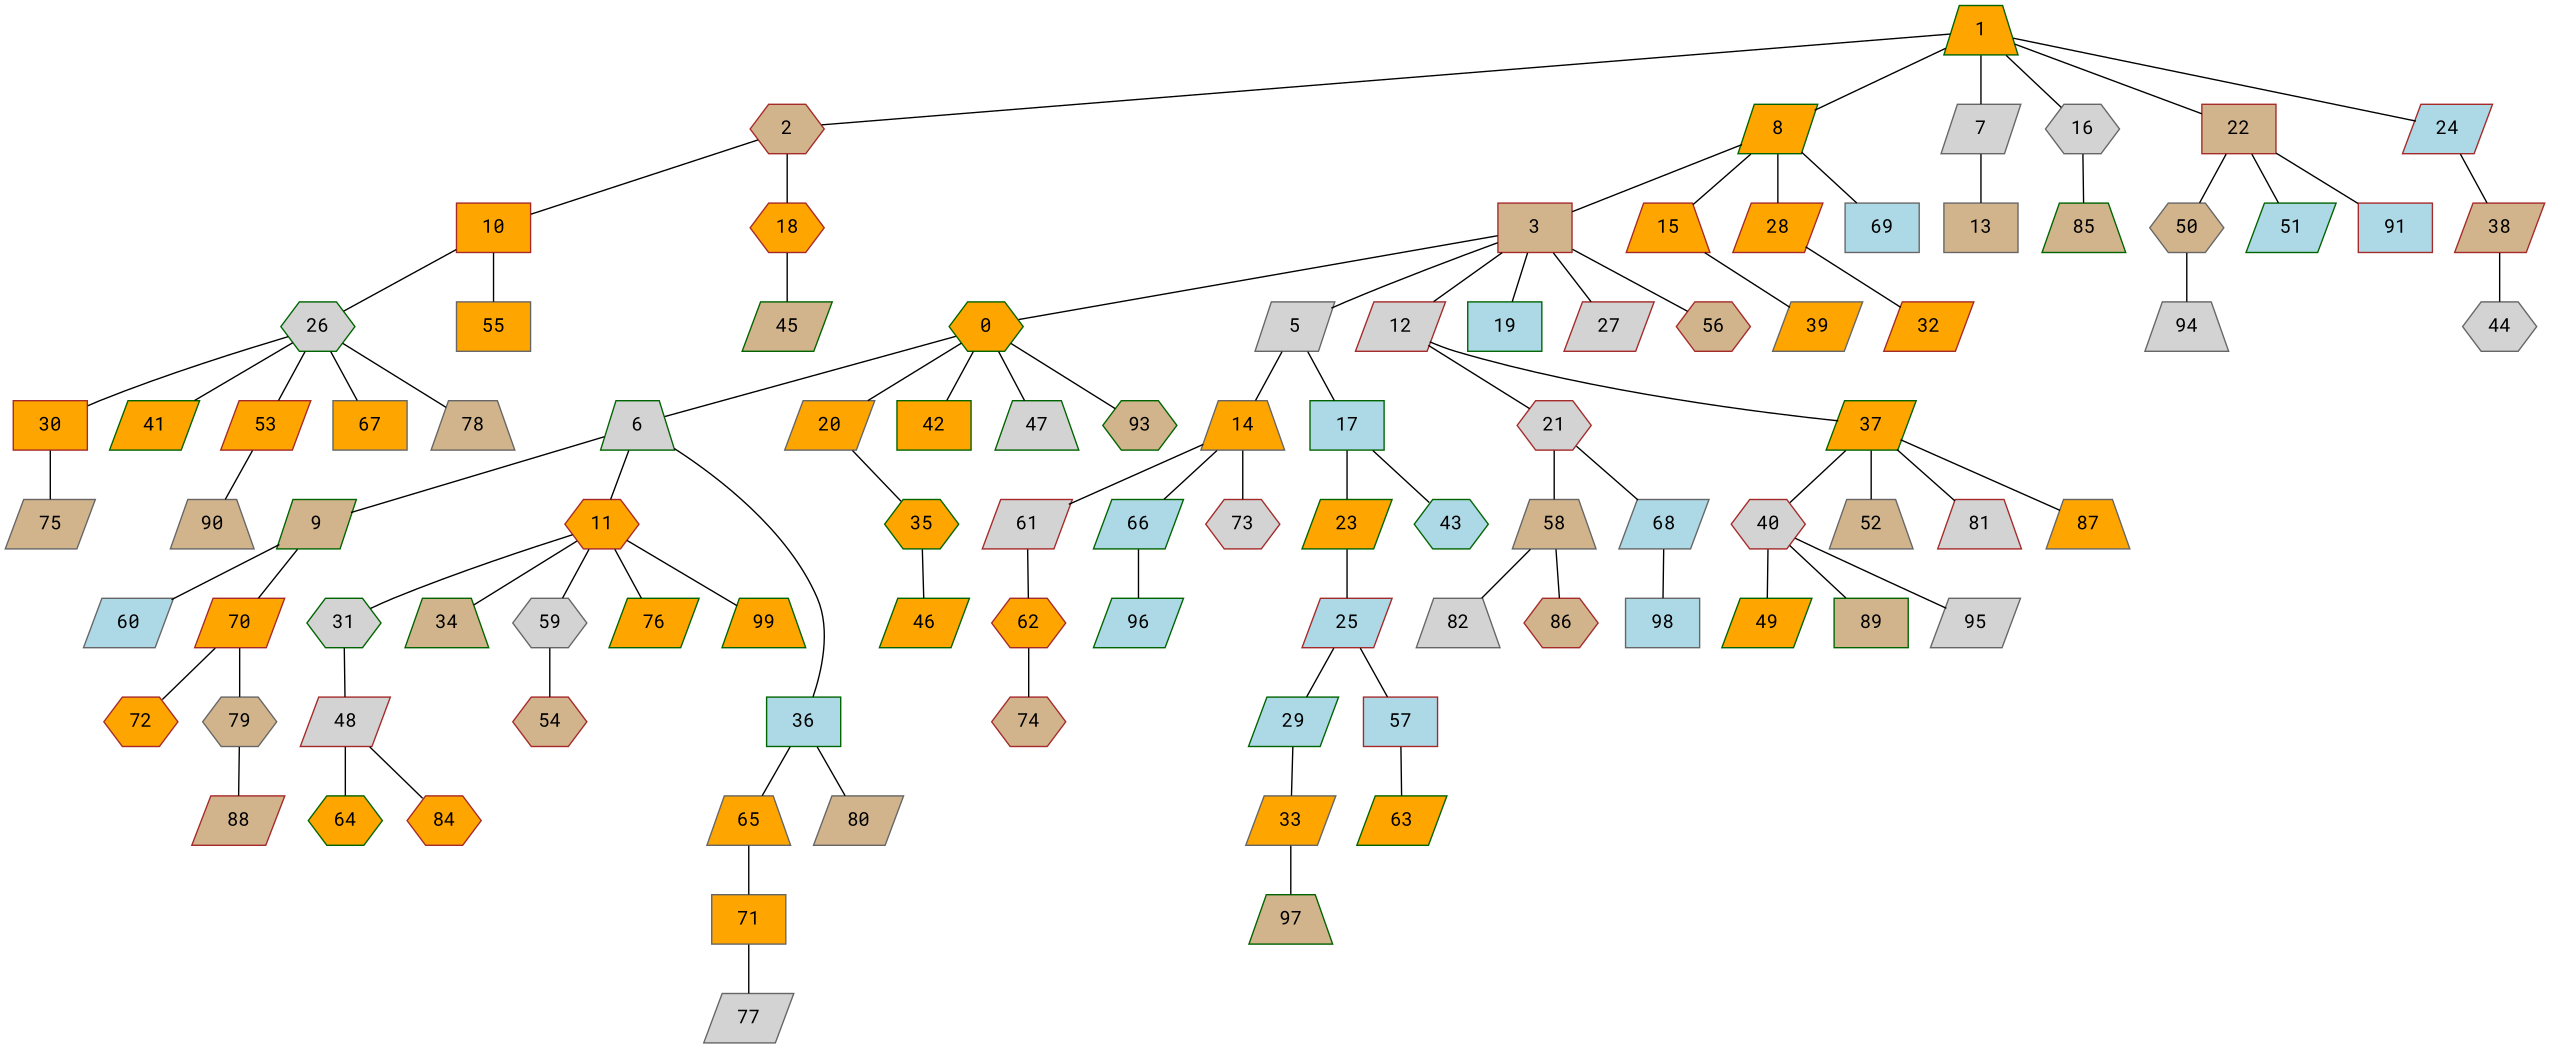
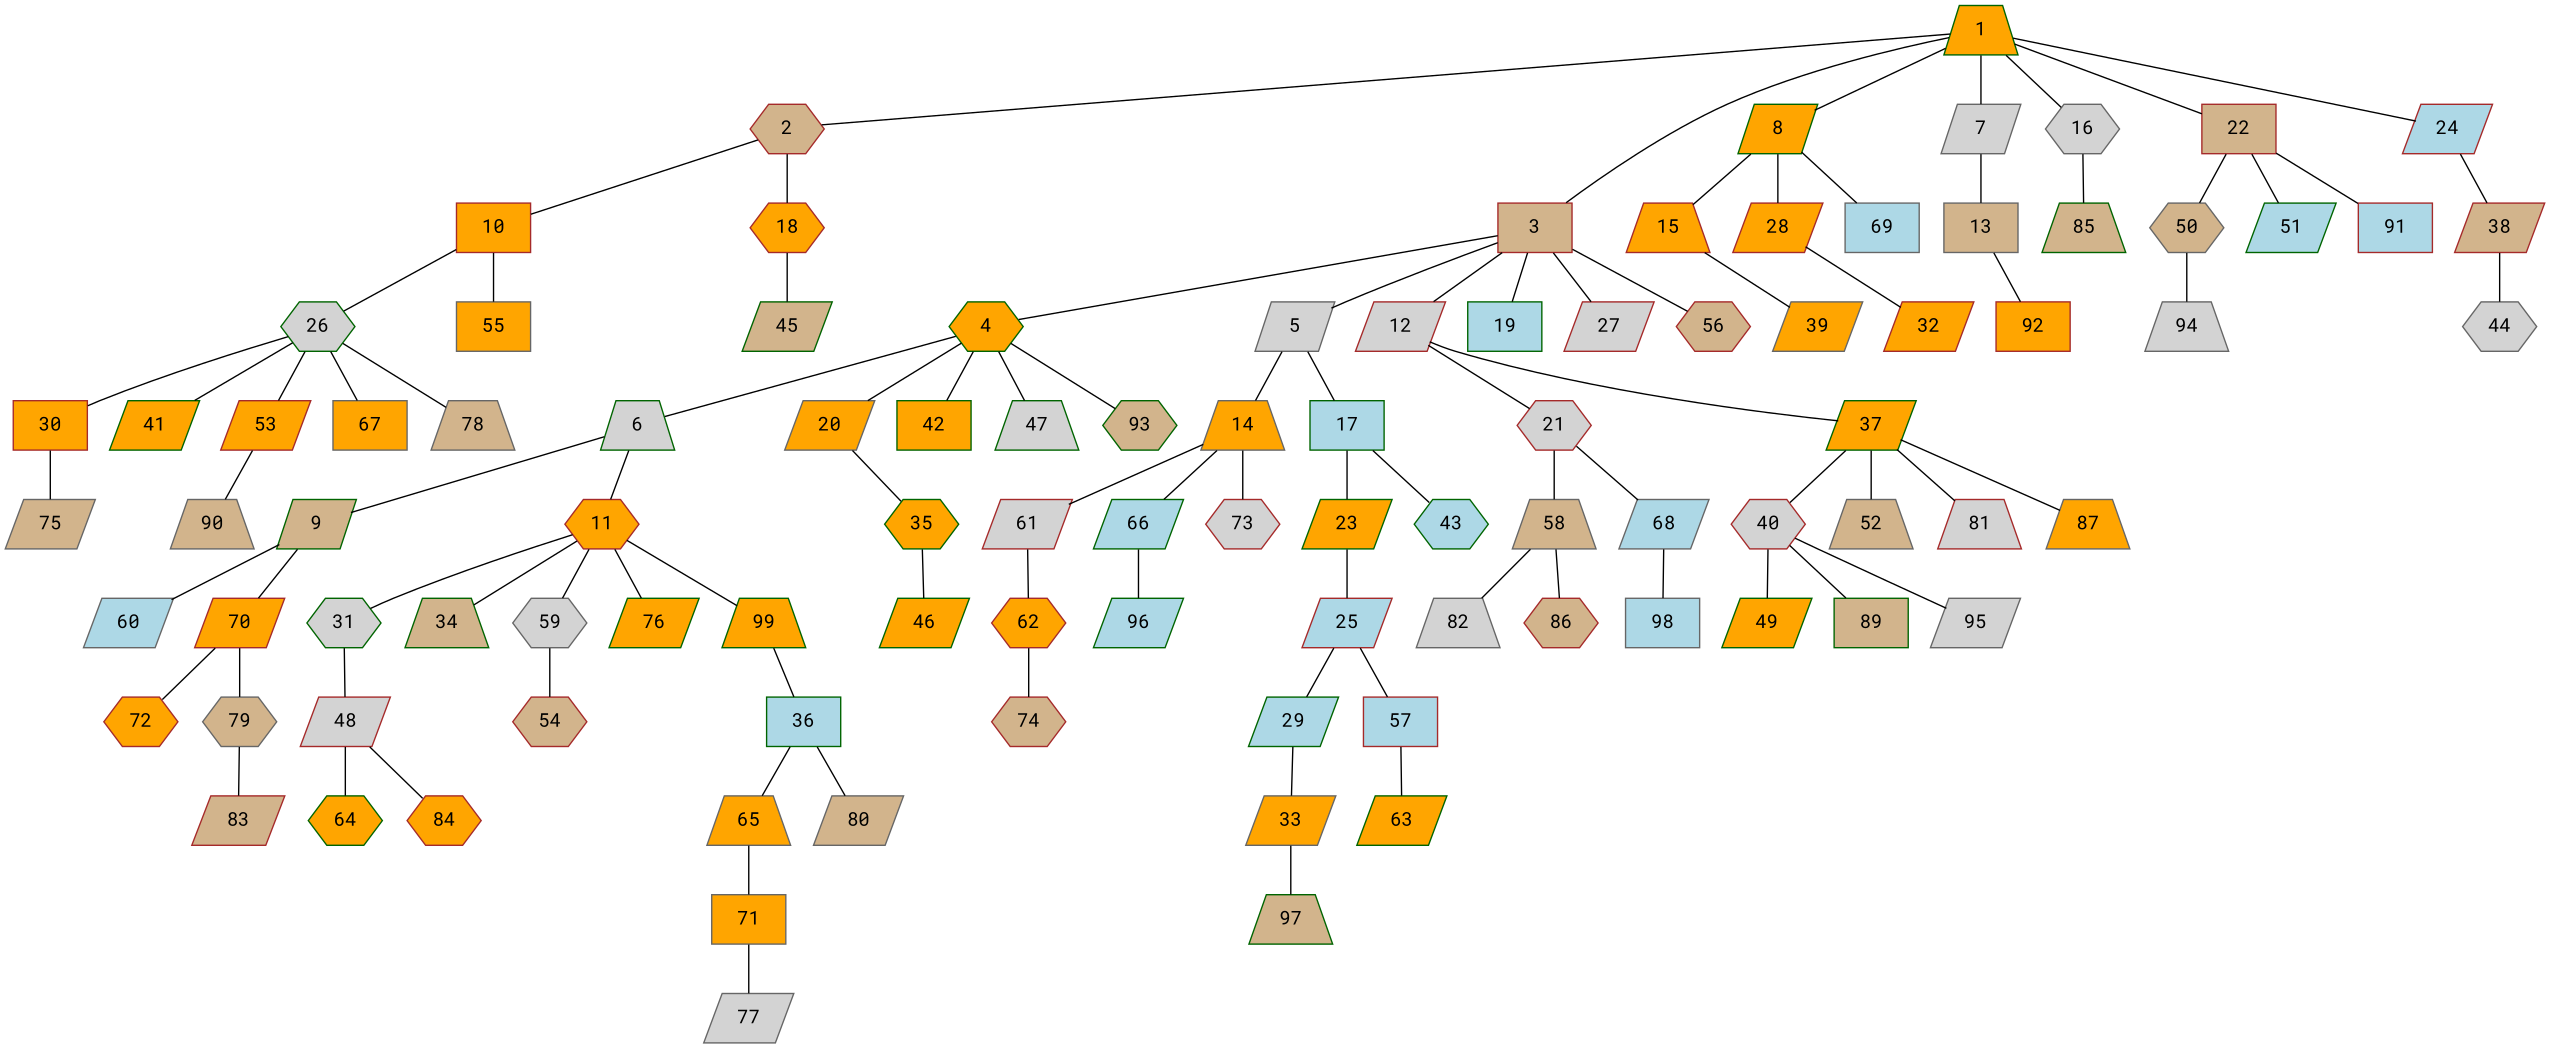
(1657, 178) -> (1747, 96)
(986, 327) -> (986, 327)
none -> (2033, 327)
(790, 551) -> (784, 673)
(238, 821) -> (238, 821)
